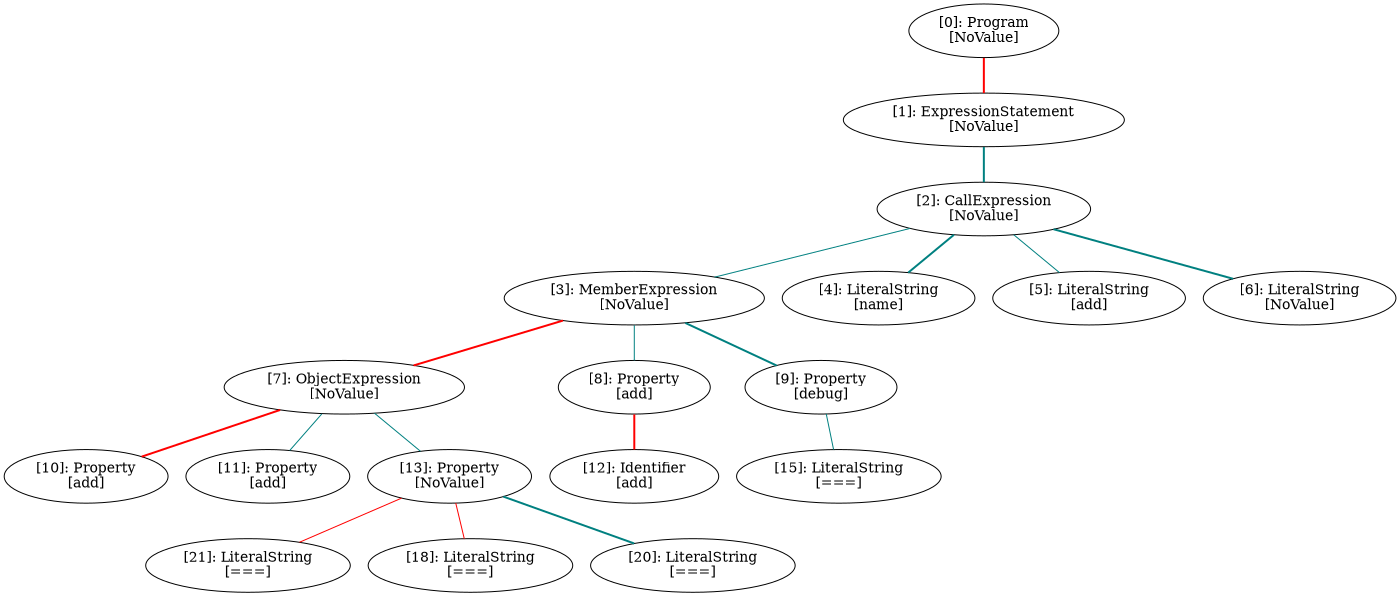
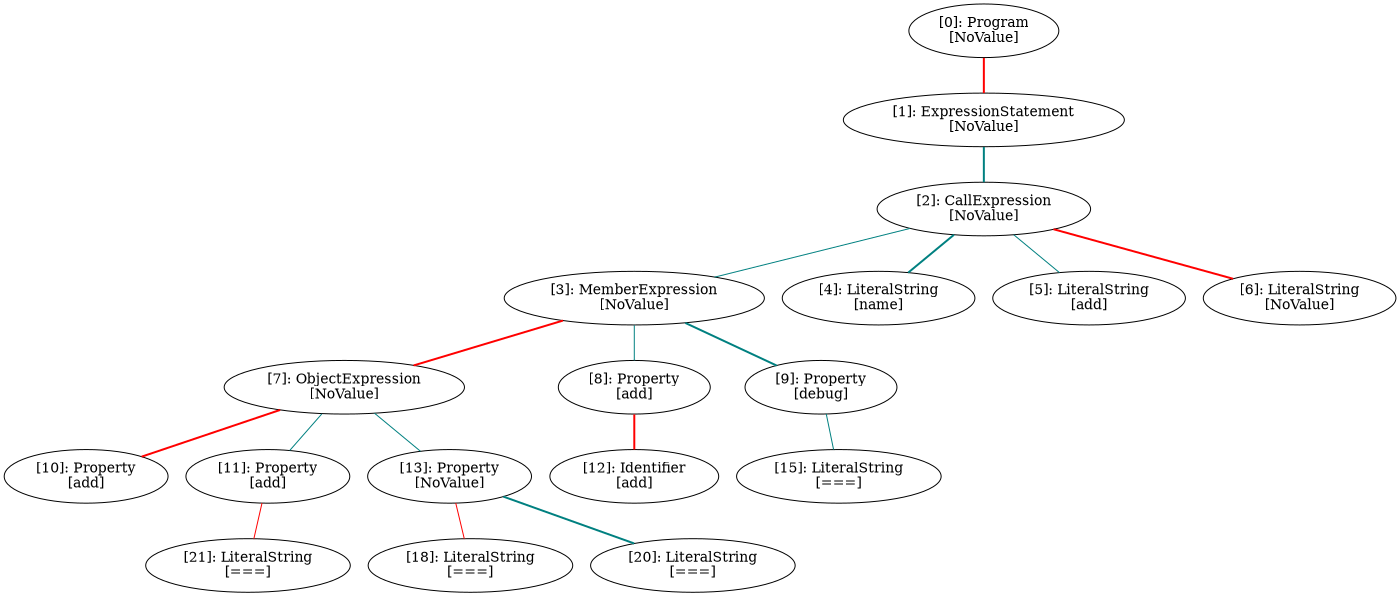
(1143, 254) -> (1143, 254)
(351, 520) -> (258, 521)
